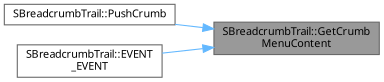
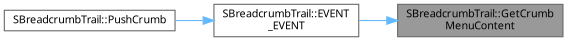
(189, 26) -> (189, 21)
